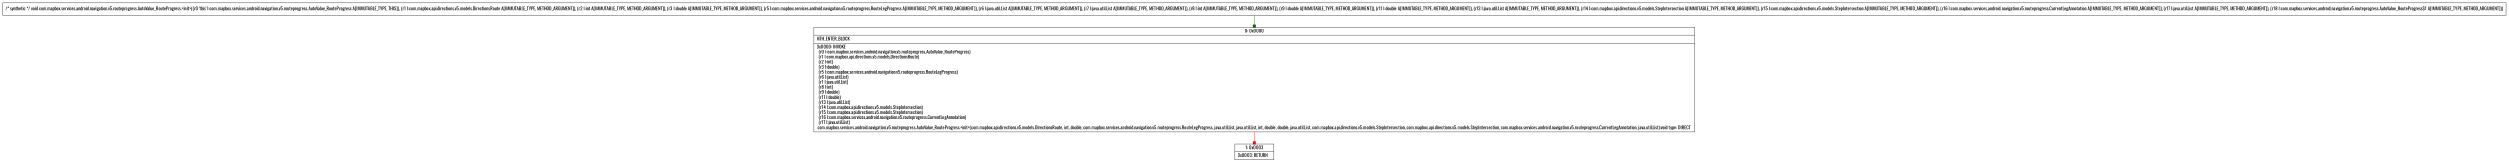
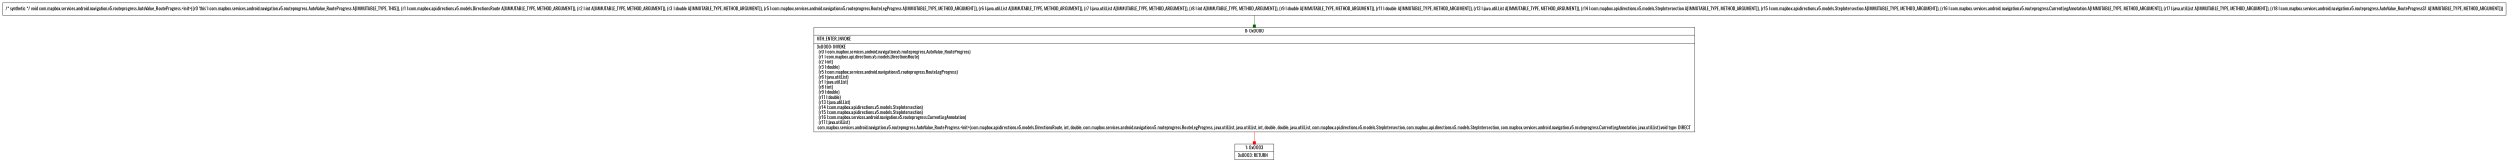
(833, 39) -> (834, 39)
